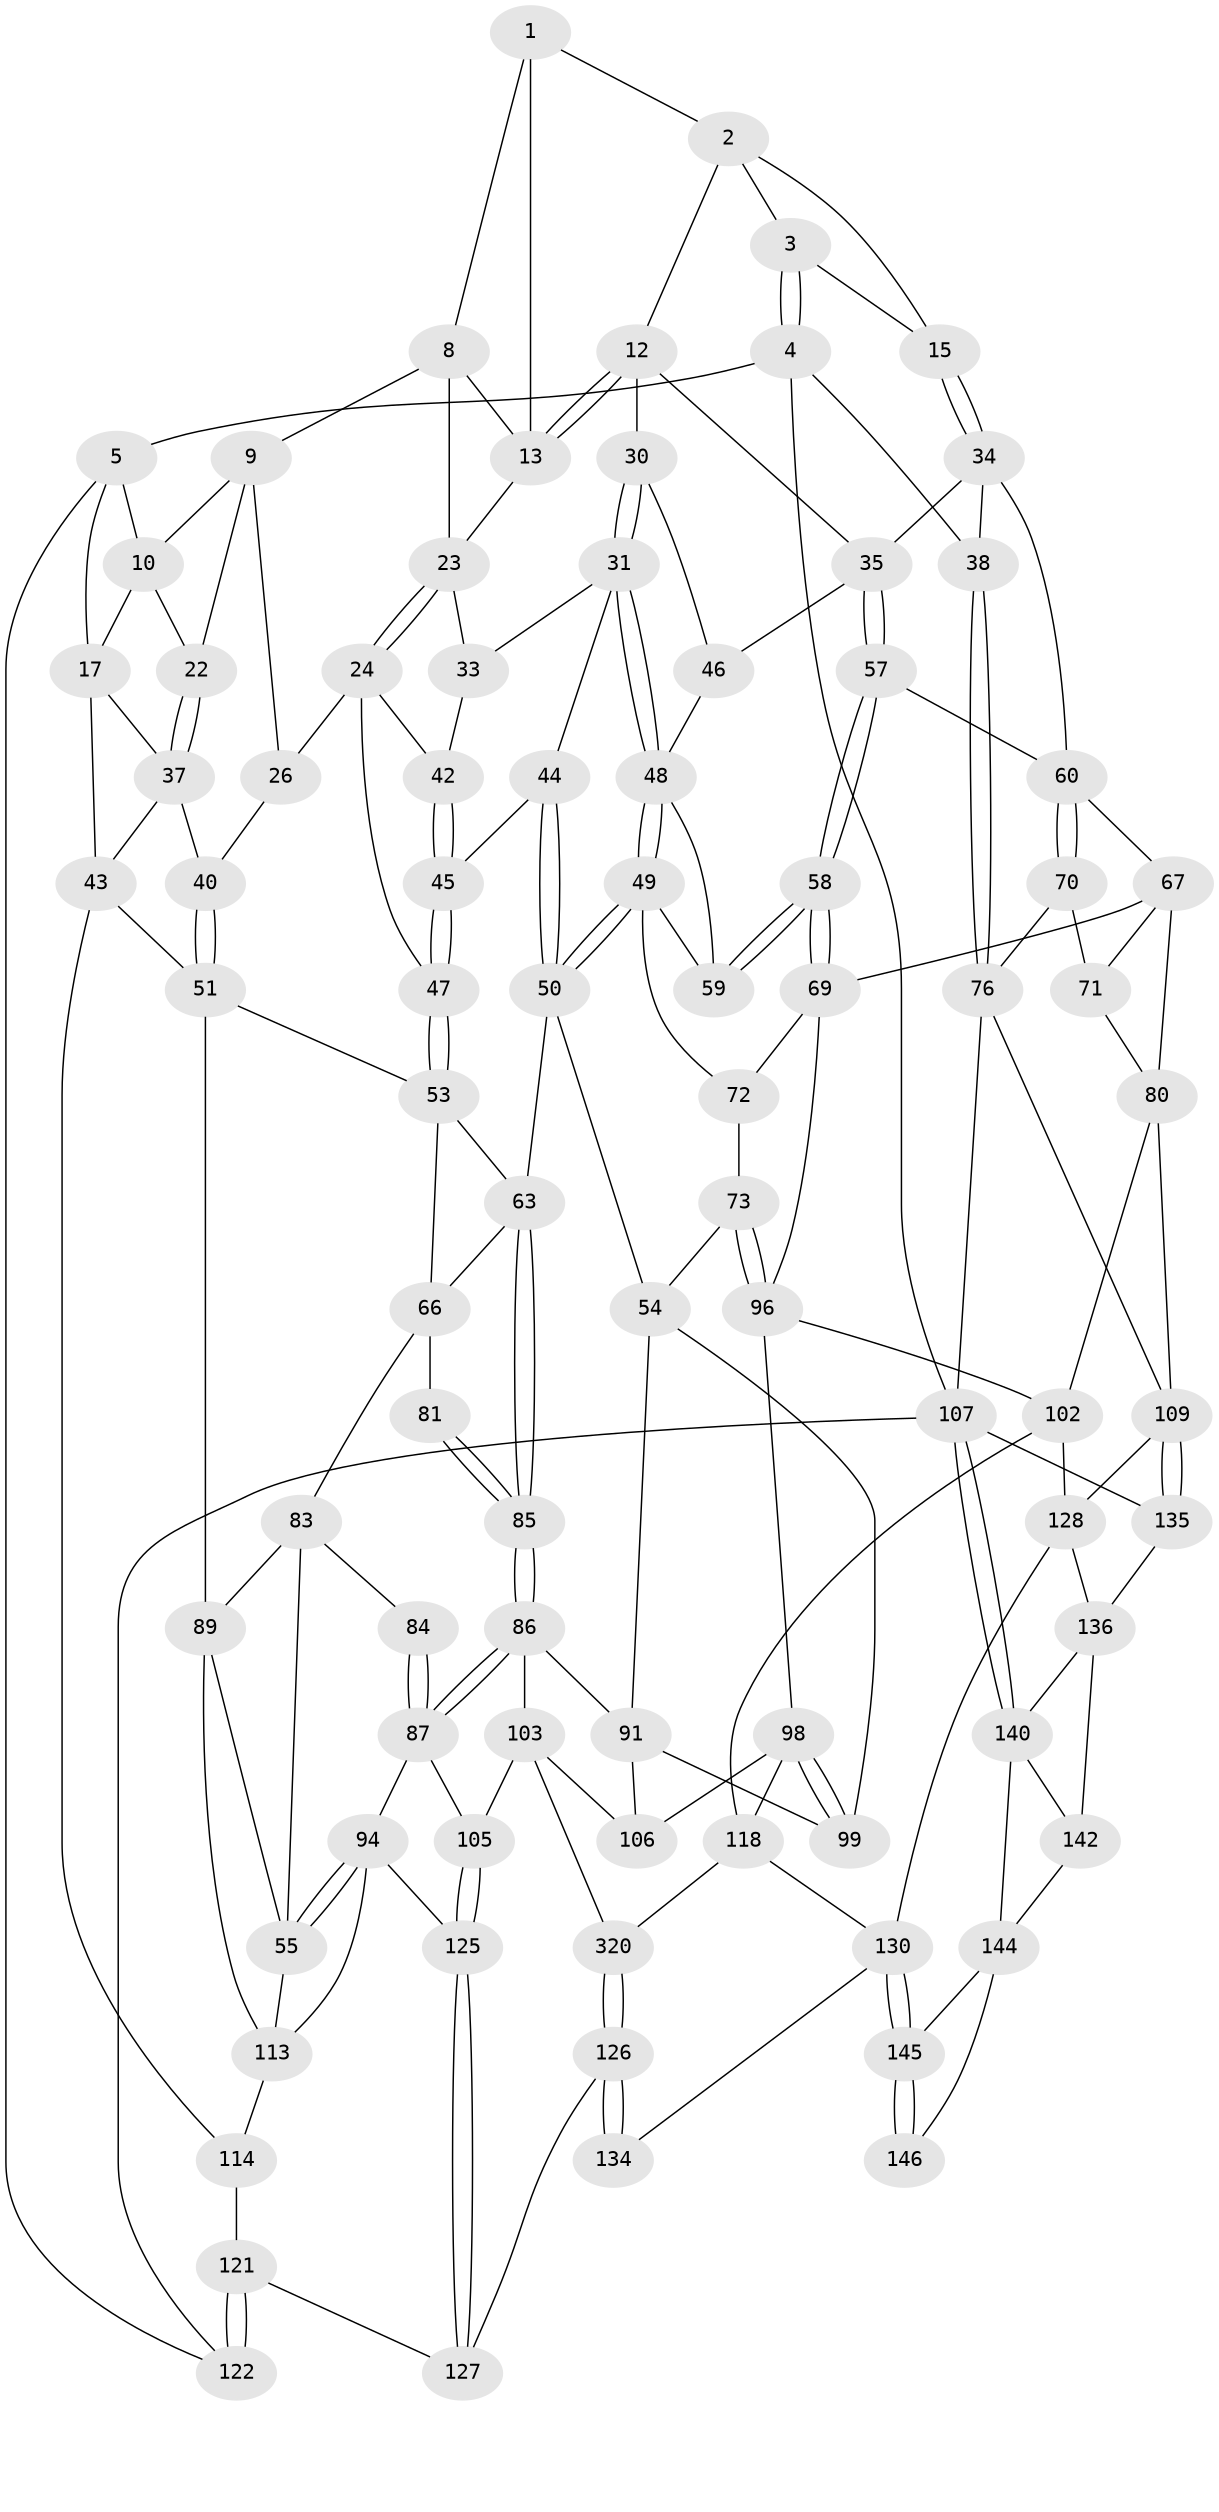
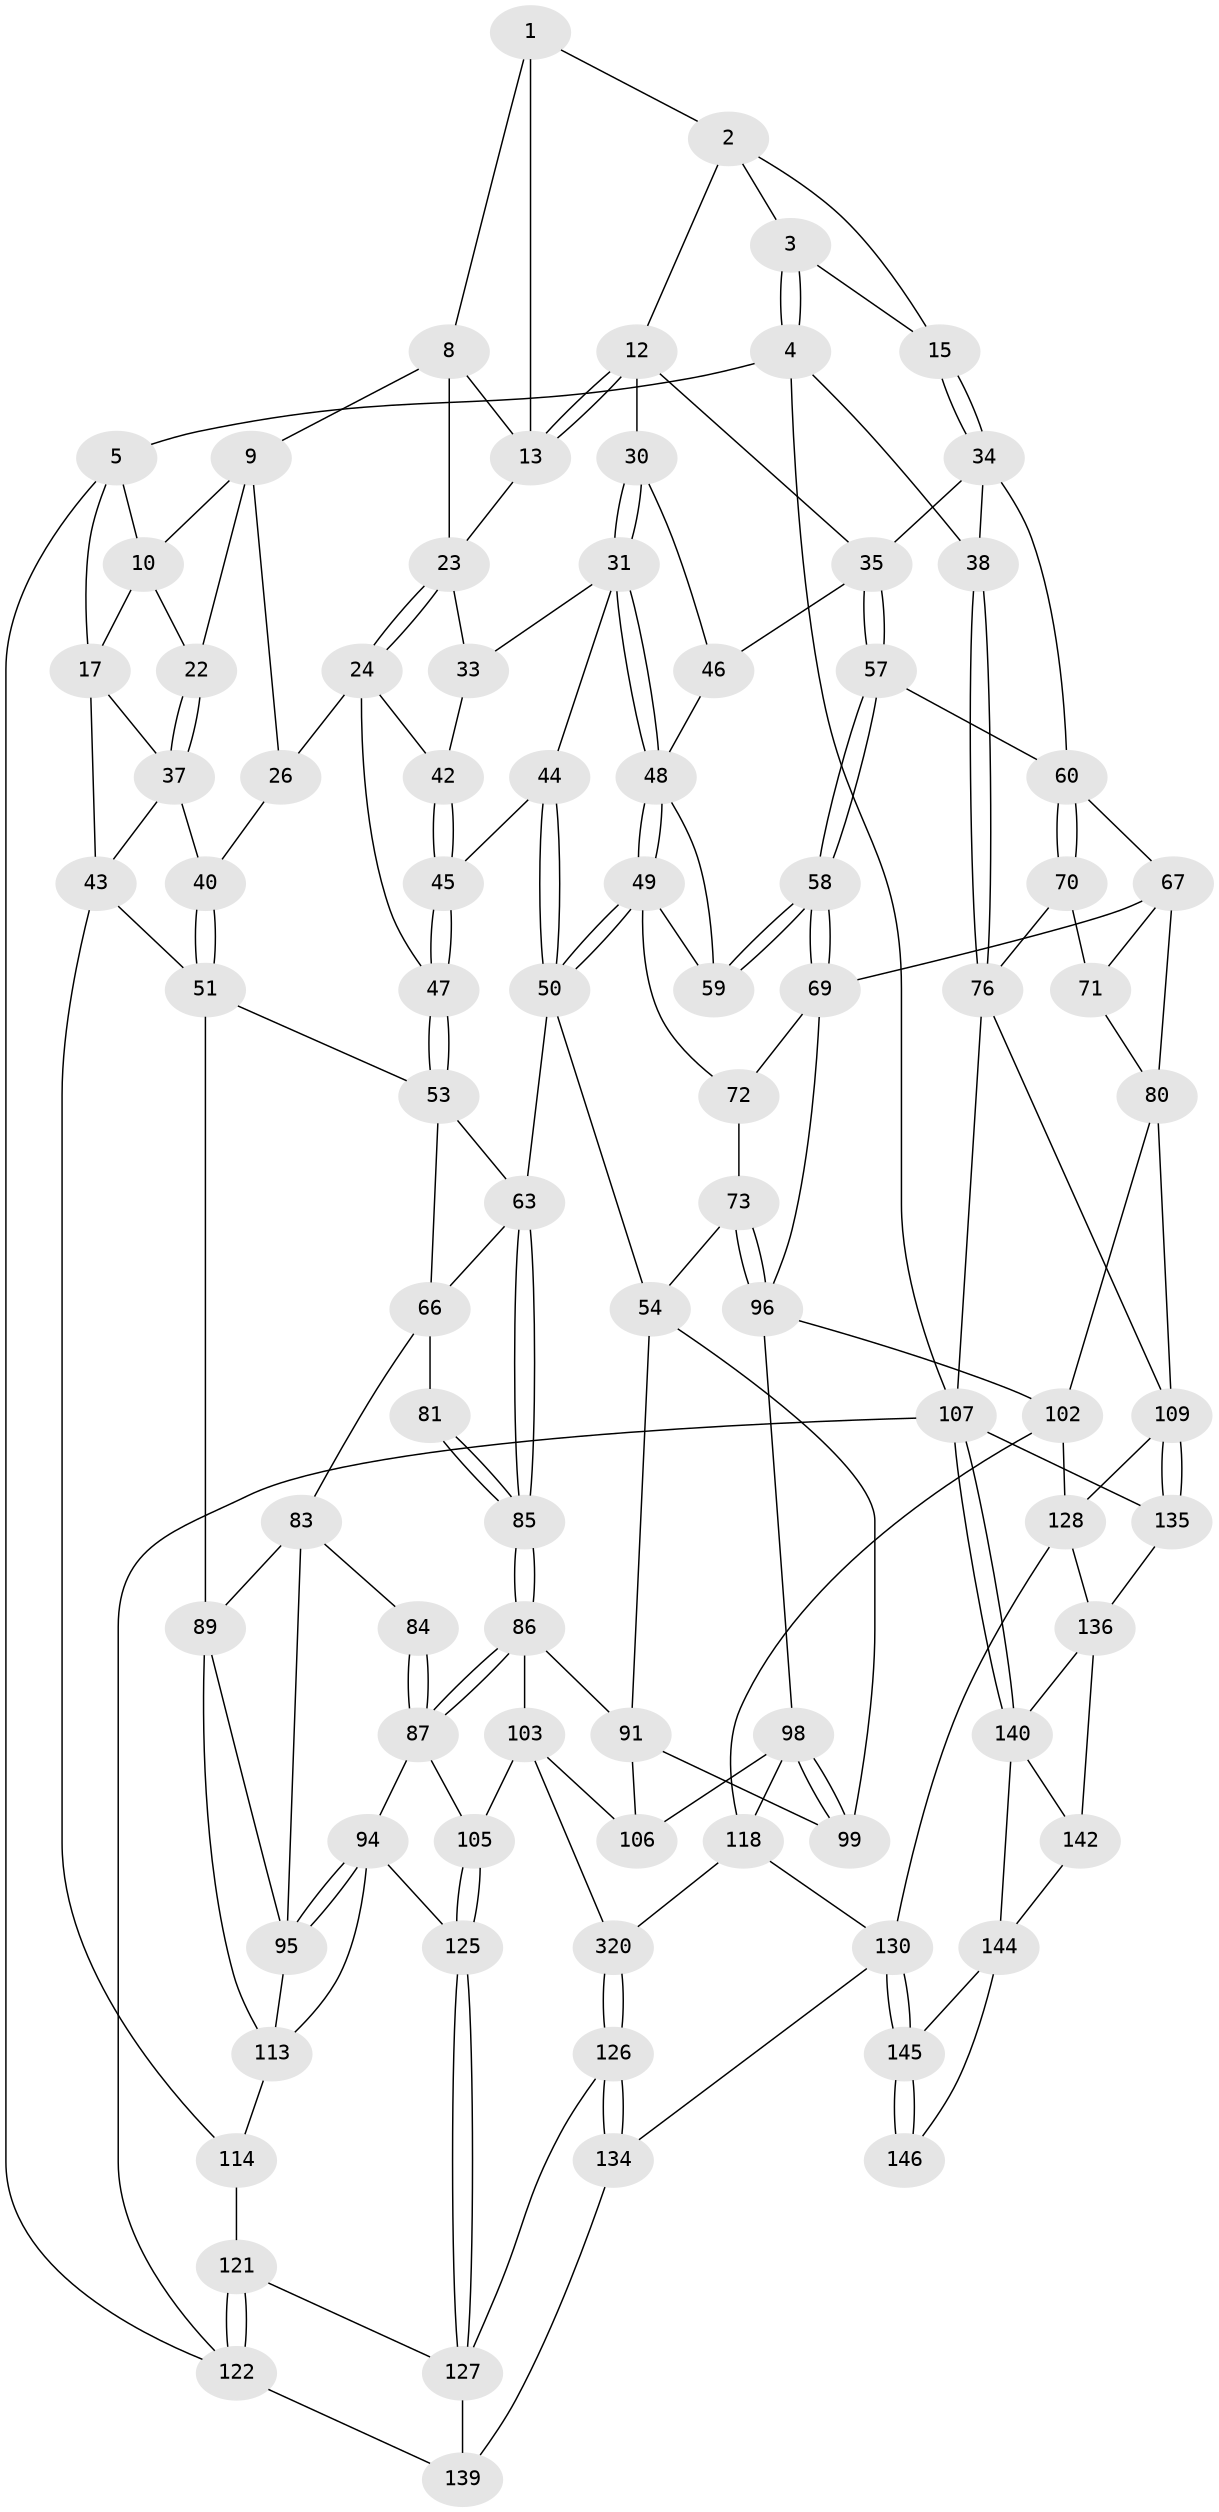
(287, 1948) -> (287, 1948)
none -> (463, 2480)
